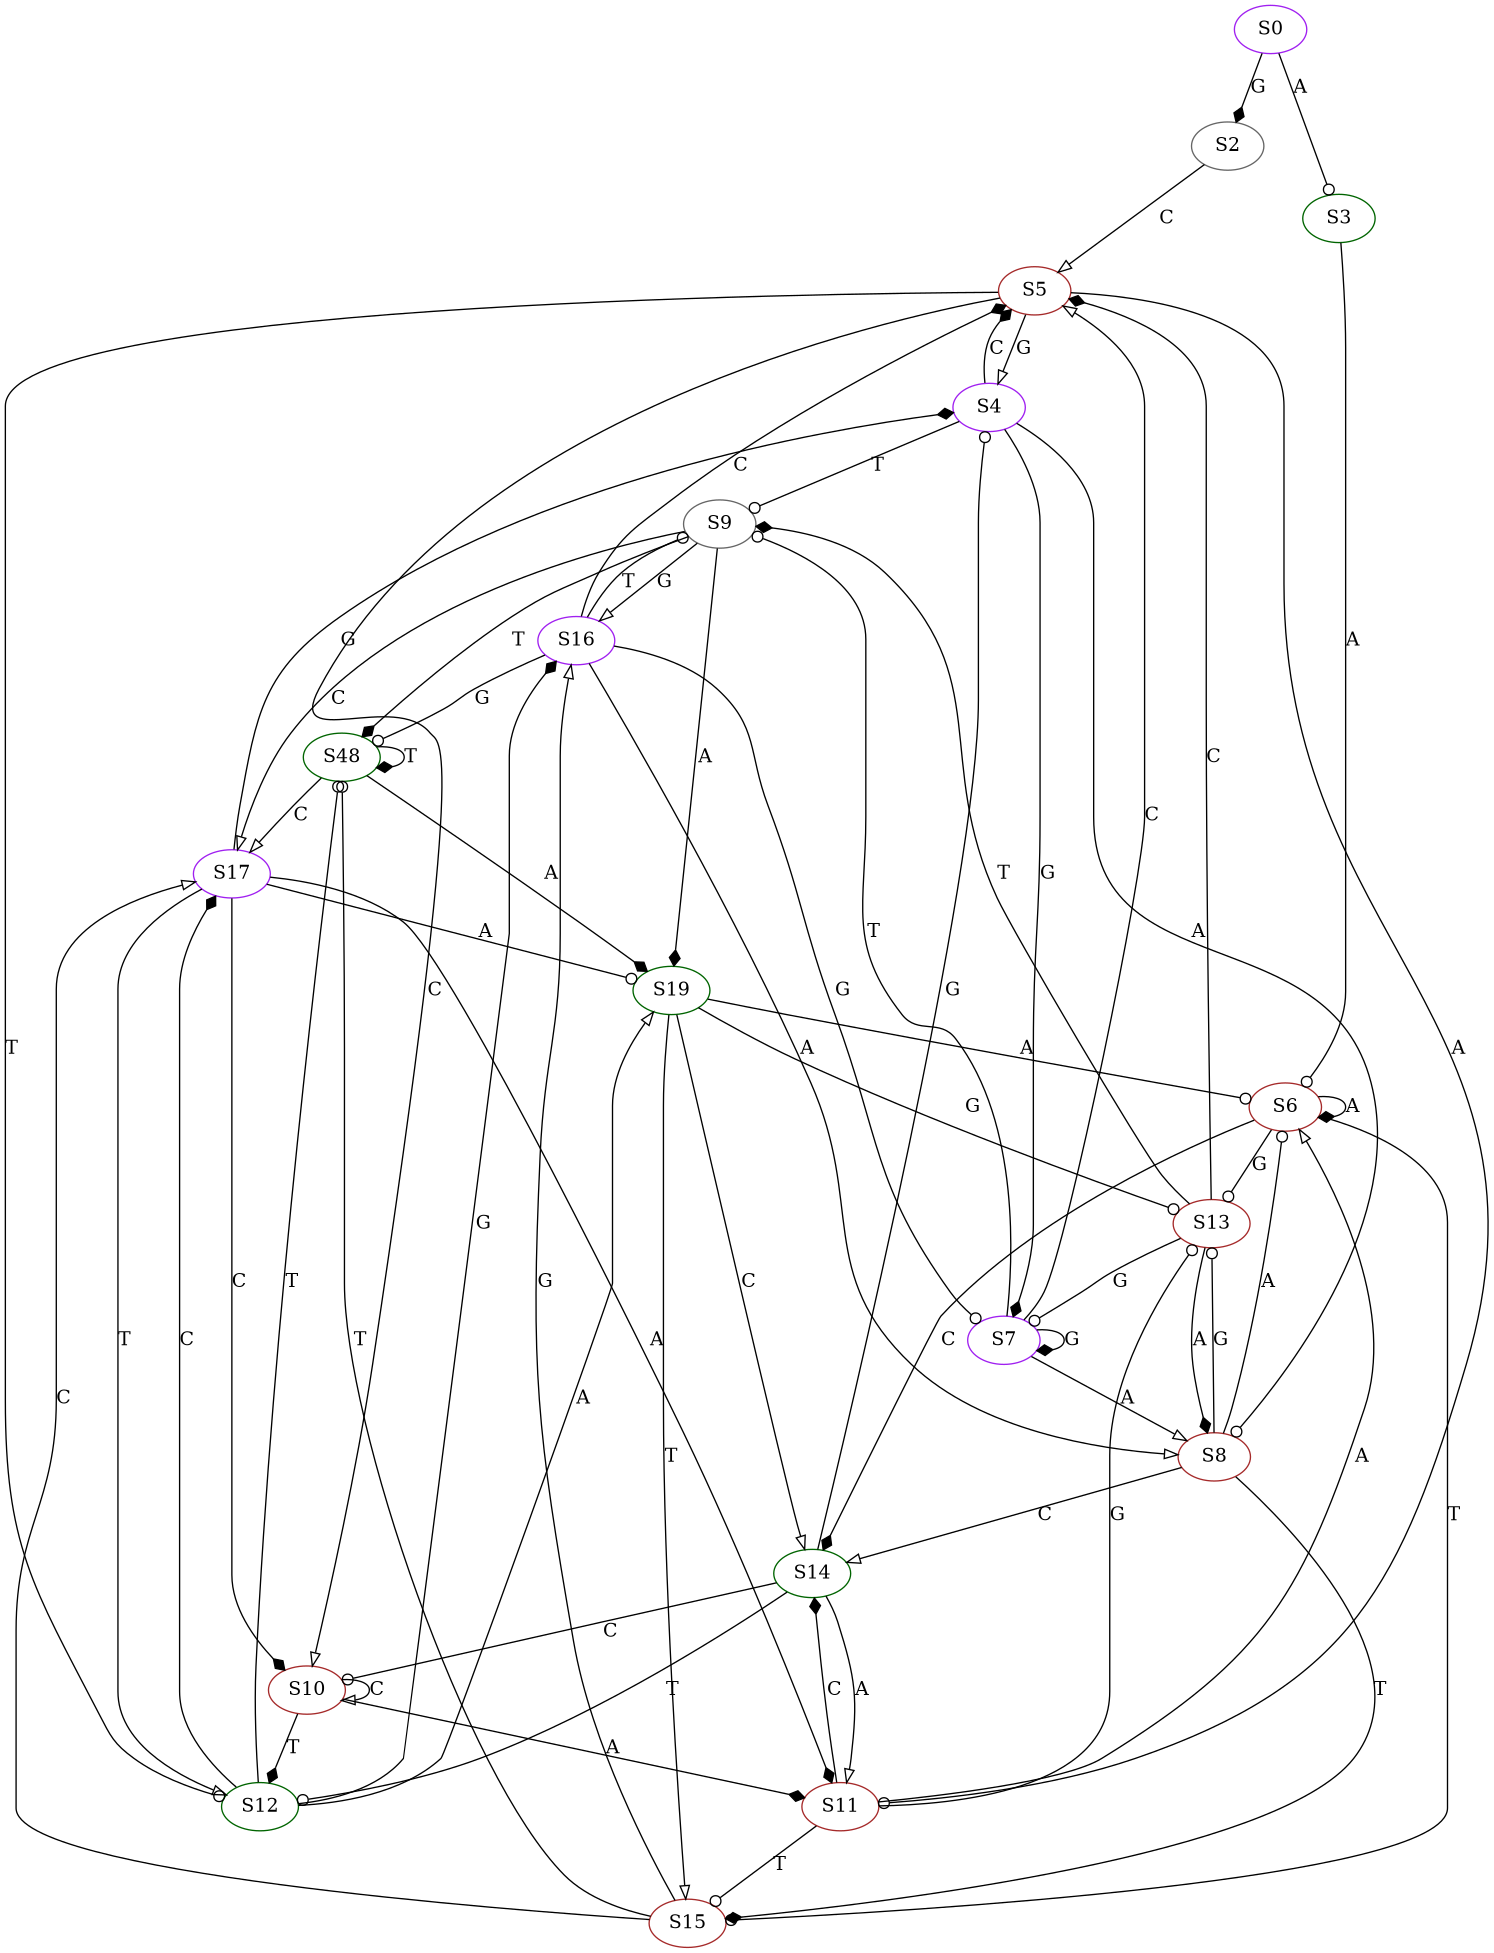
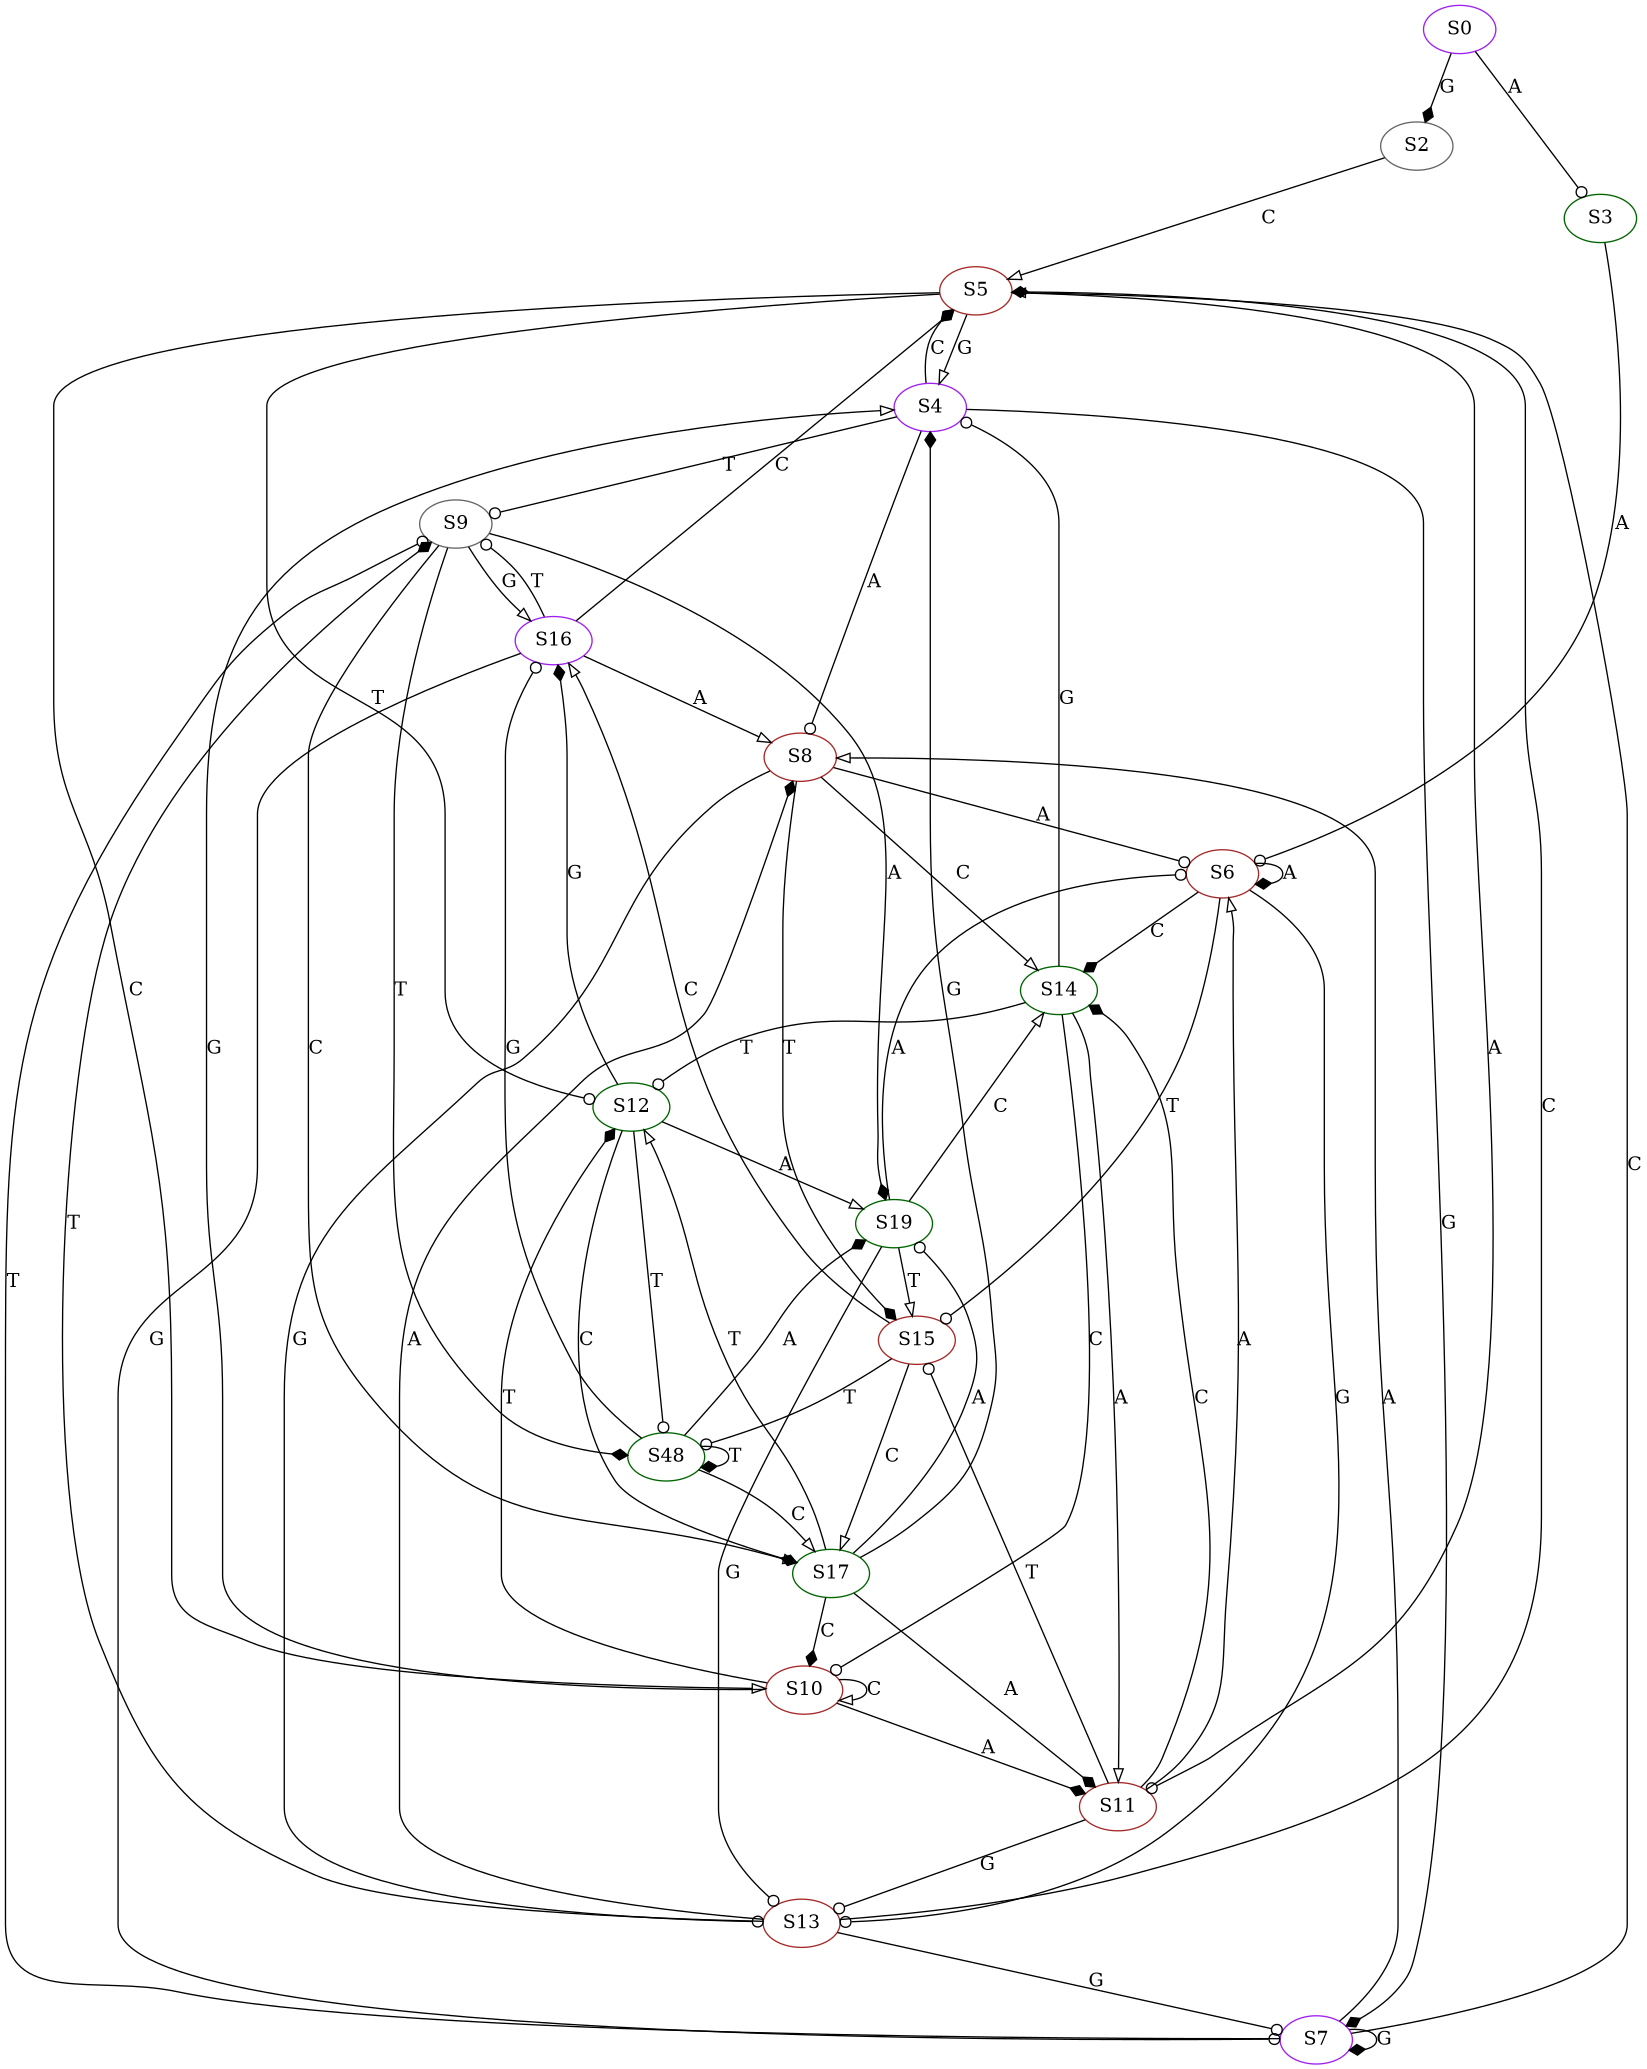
(463, 696) -> (505, 1093)
(232, 874) -> (831, 1573)
none -> (207, 1040)
(545, 1282) -> (691, 990)
